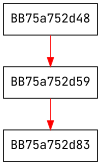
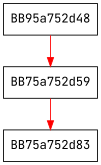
(50, 19) -> (50, 19)
